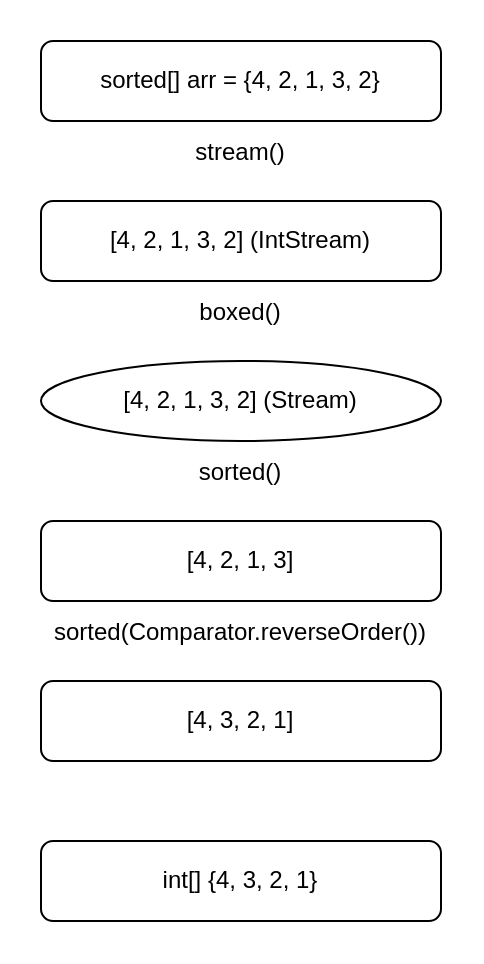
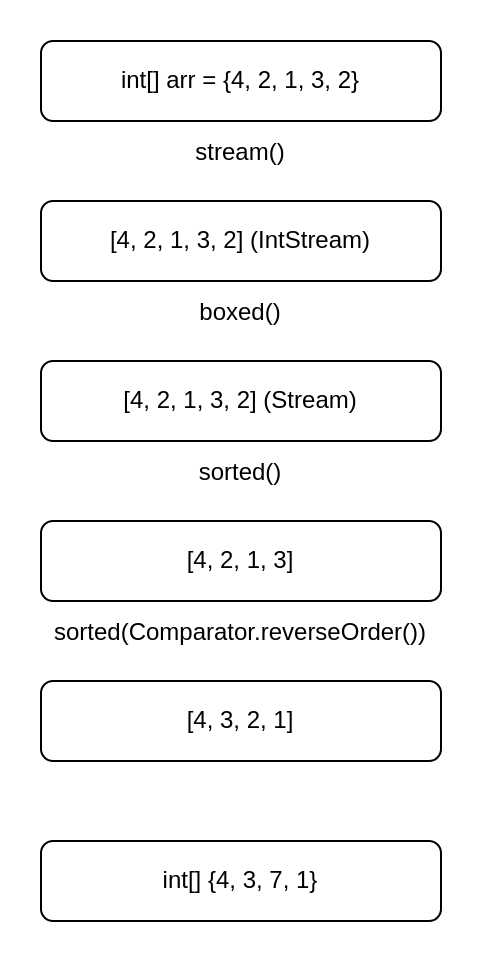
(241, 81) -> (241, 81)
(241, 401) -> (241, 401)
(241, 881) -> (241, 881)
